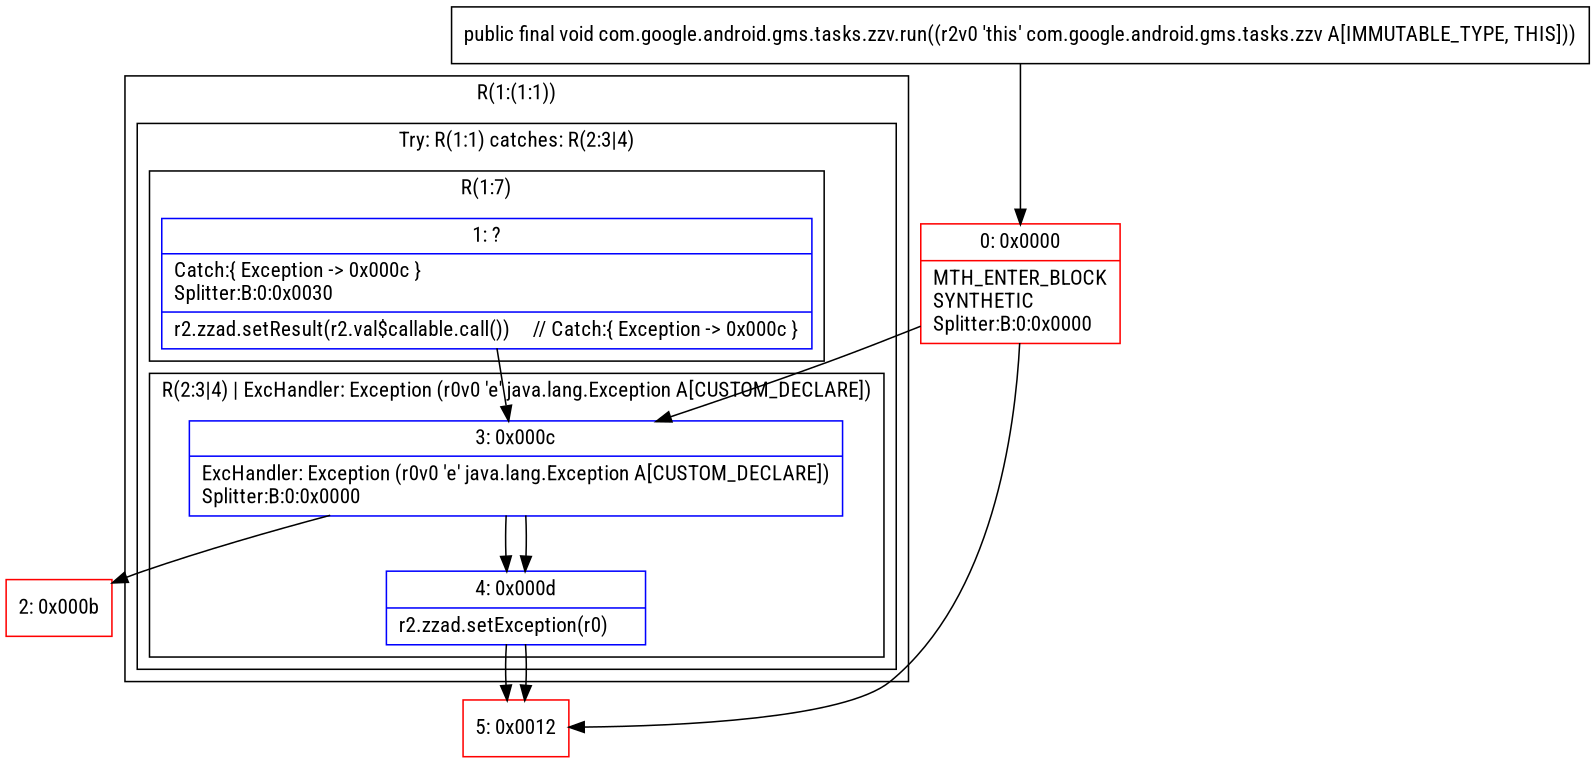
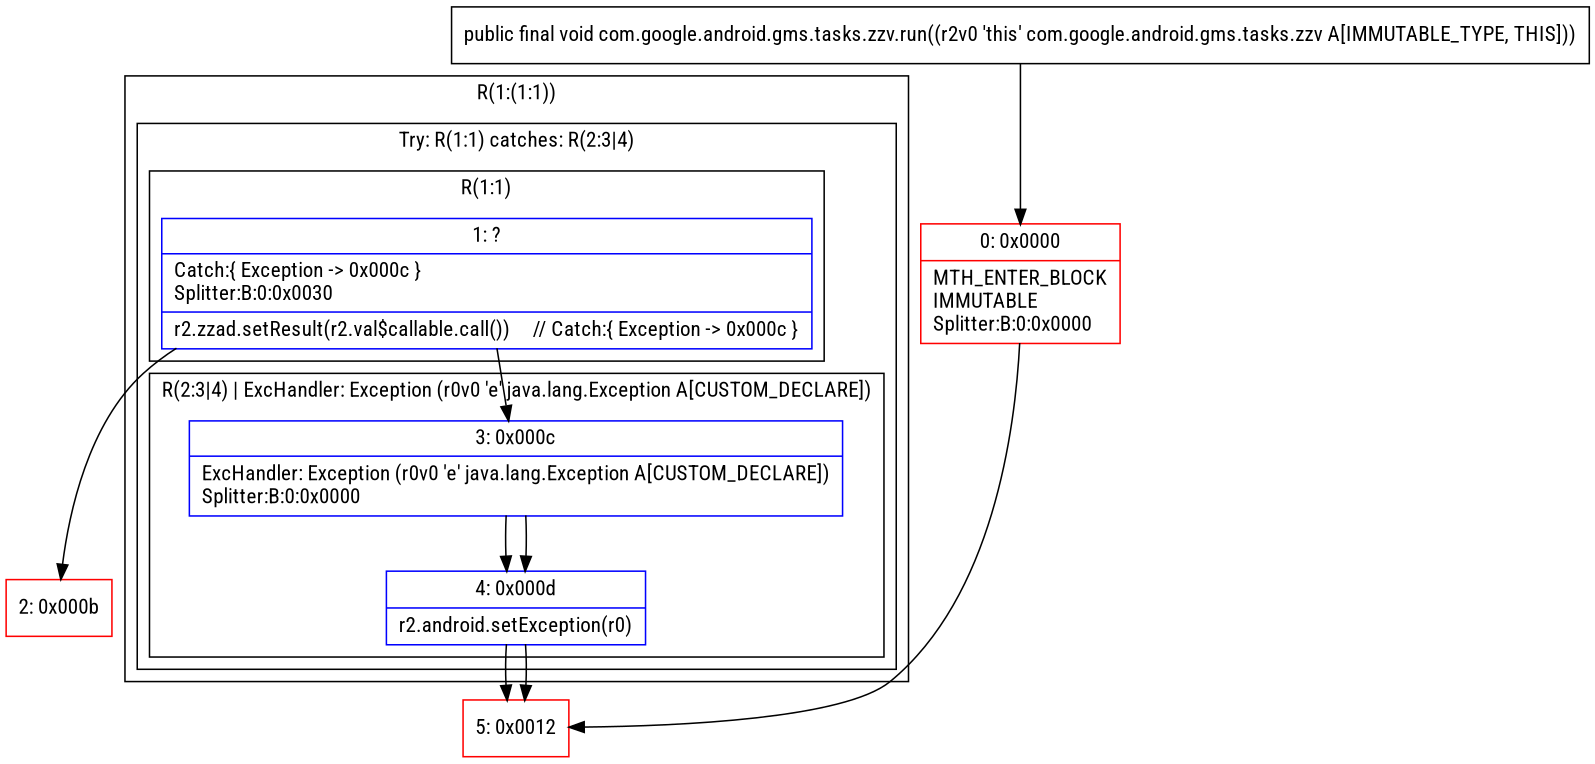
(487, 189) -> (487, 189)
(984, 301) -> (986, 301)
(765, 384) -> none
(228, 544) -> (95, 442)
(504, 626) -> (516, 626)
